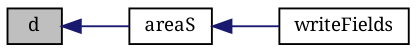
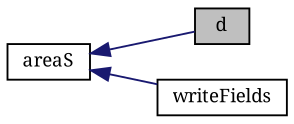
(105, 26) -> (152, 41)
